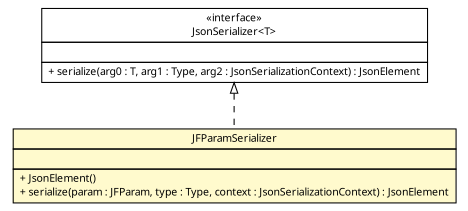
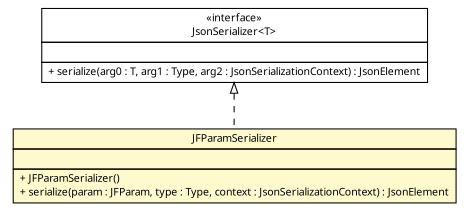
(58, 179) -> (70, 179)
